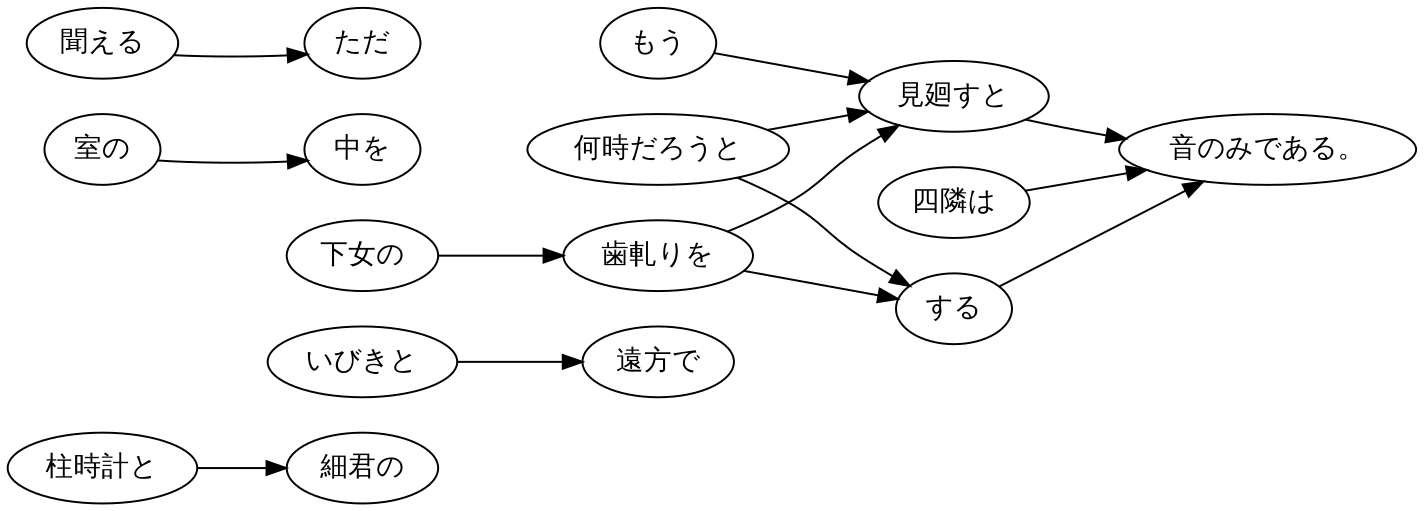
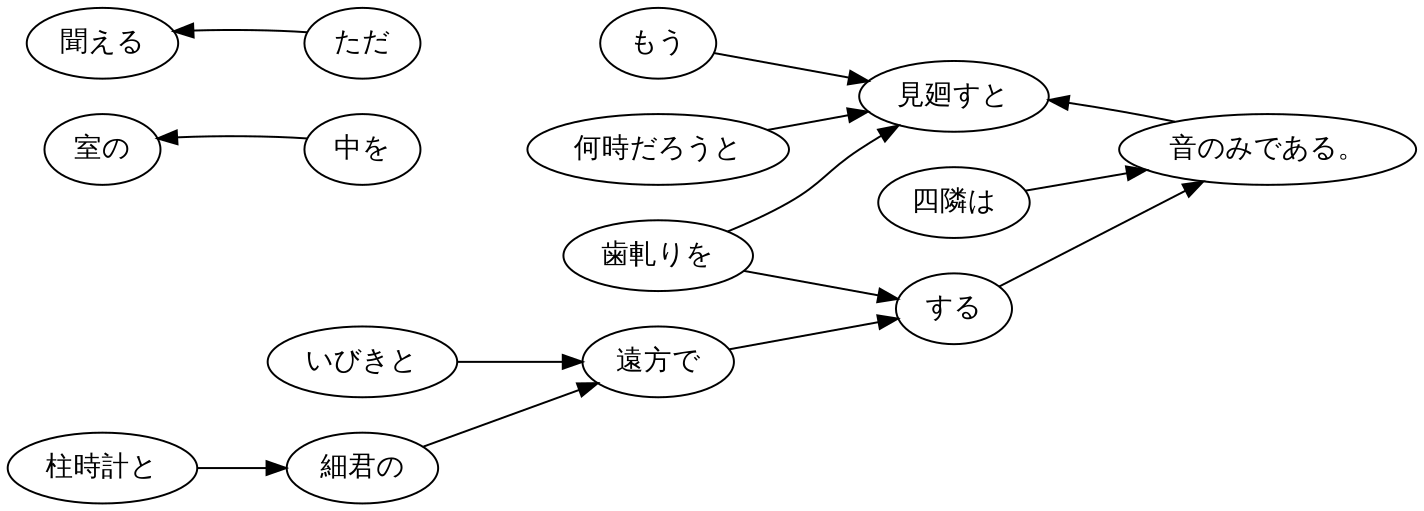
(230, 57) -> (251, 30)
(1066, 128) -> (1122, 112)
(222, 163) -> (243, 136)
(818, 223) -> (804, 336)
(362, 256) -> none
none -> (501, 418)
